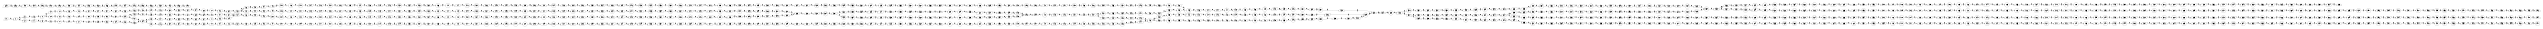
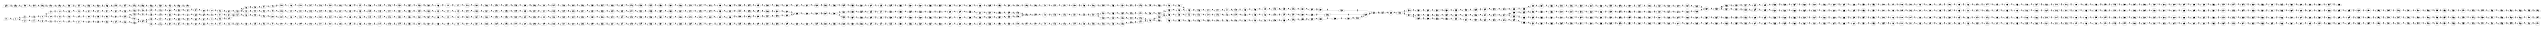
(1164, 21) -> (1165, 16)
